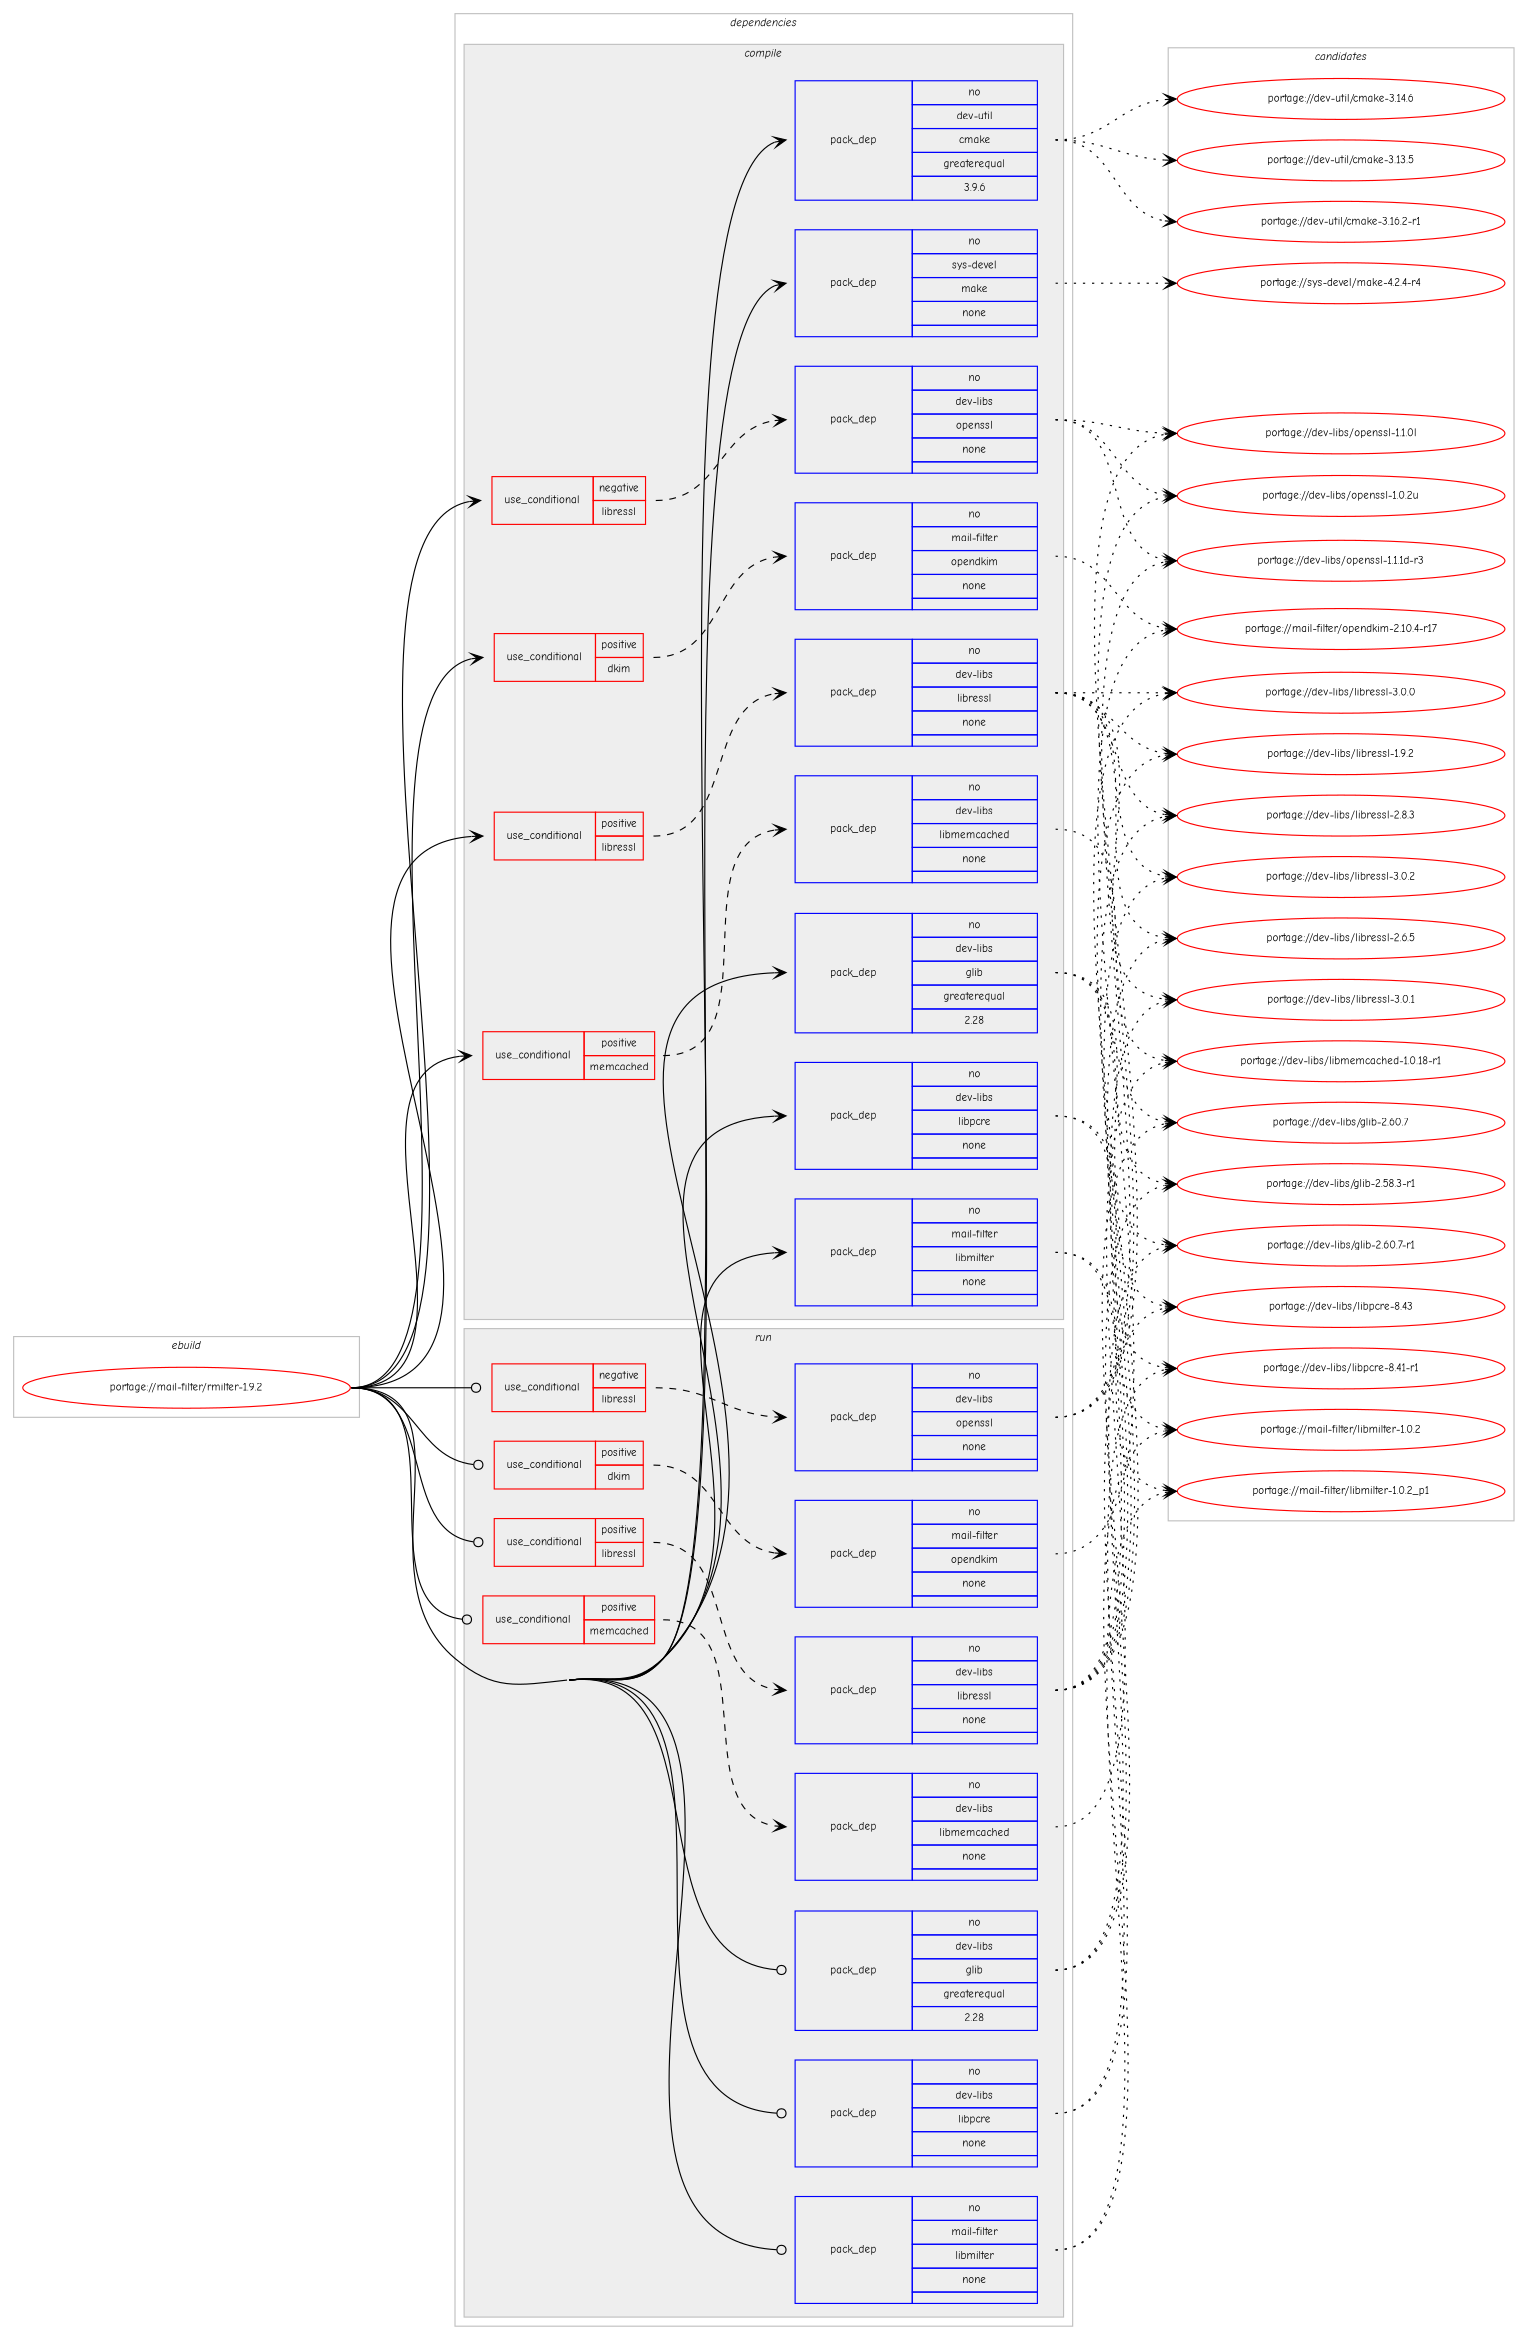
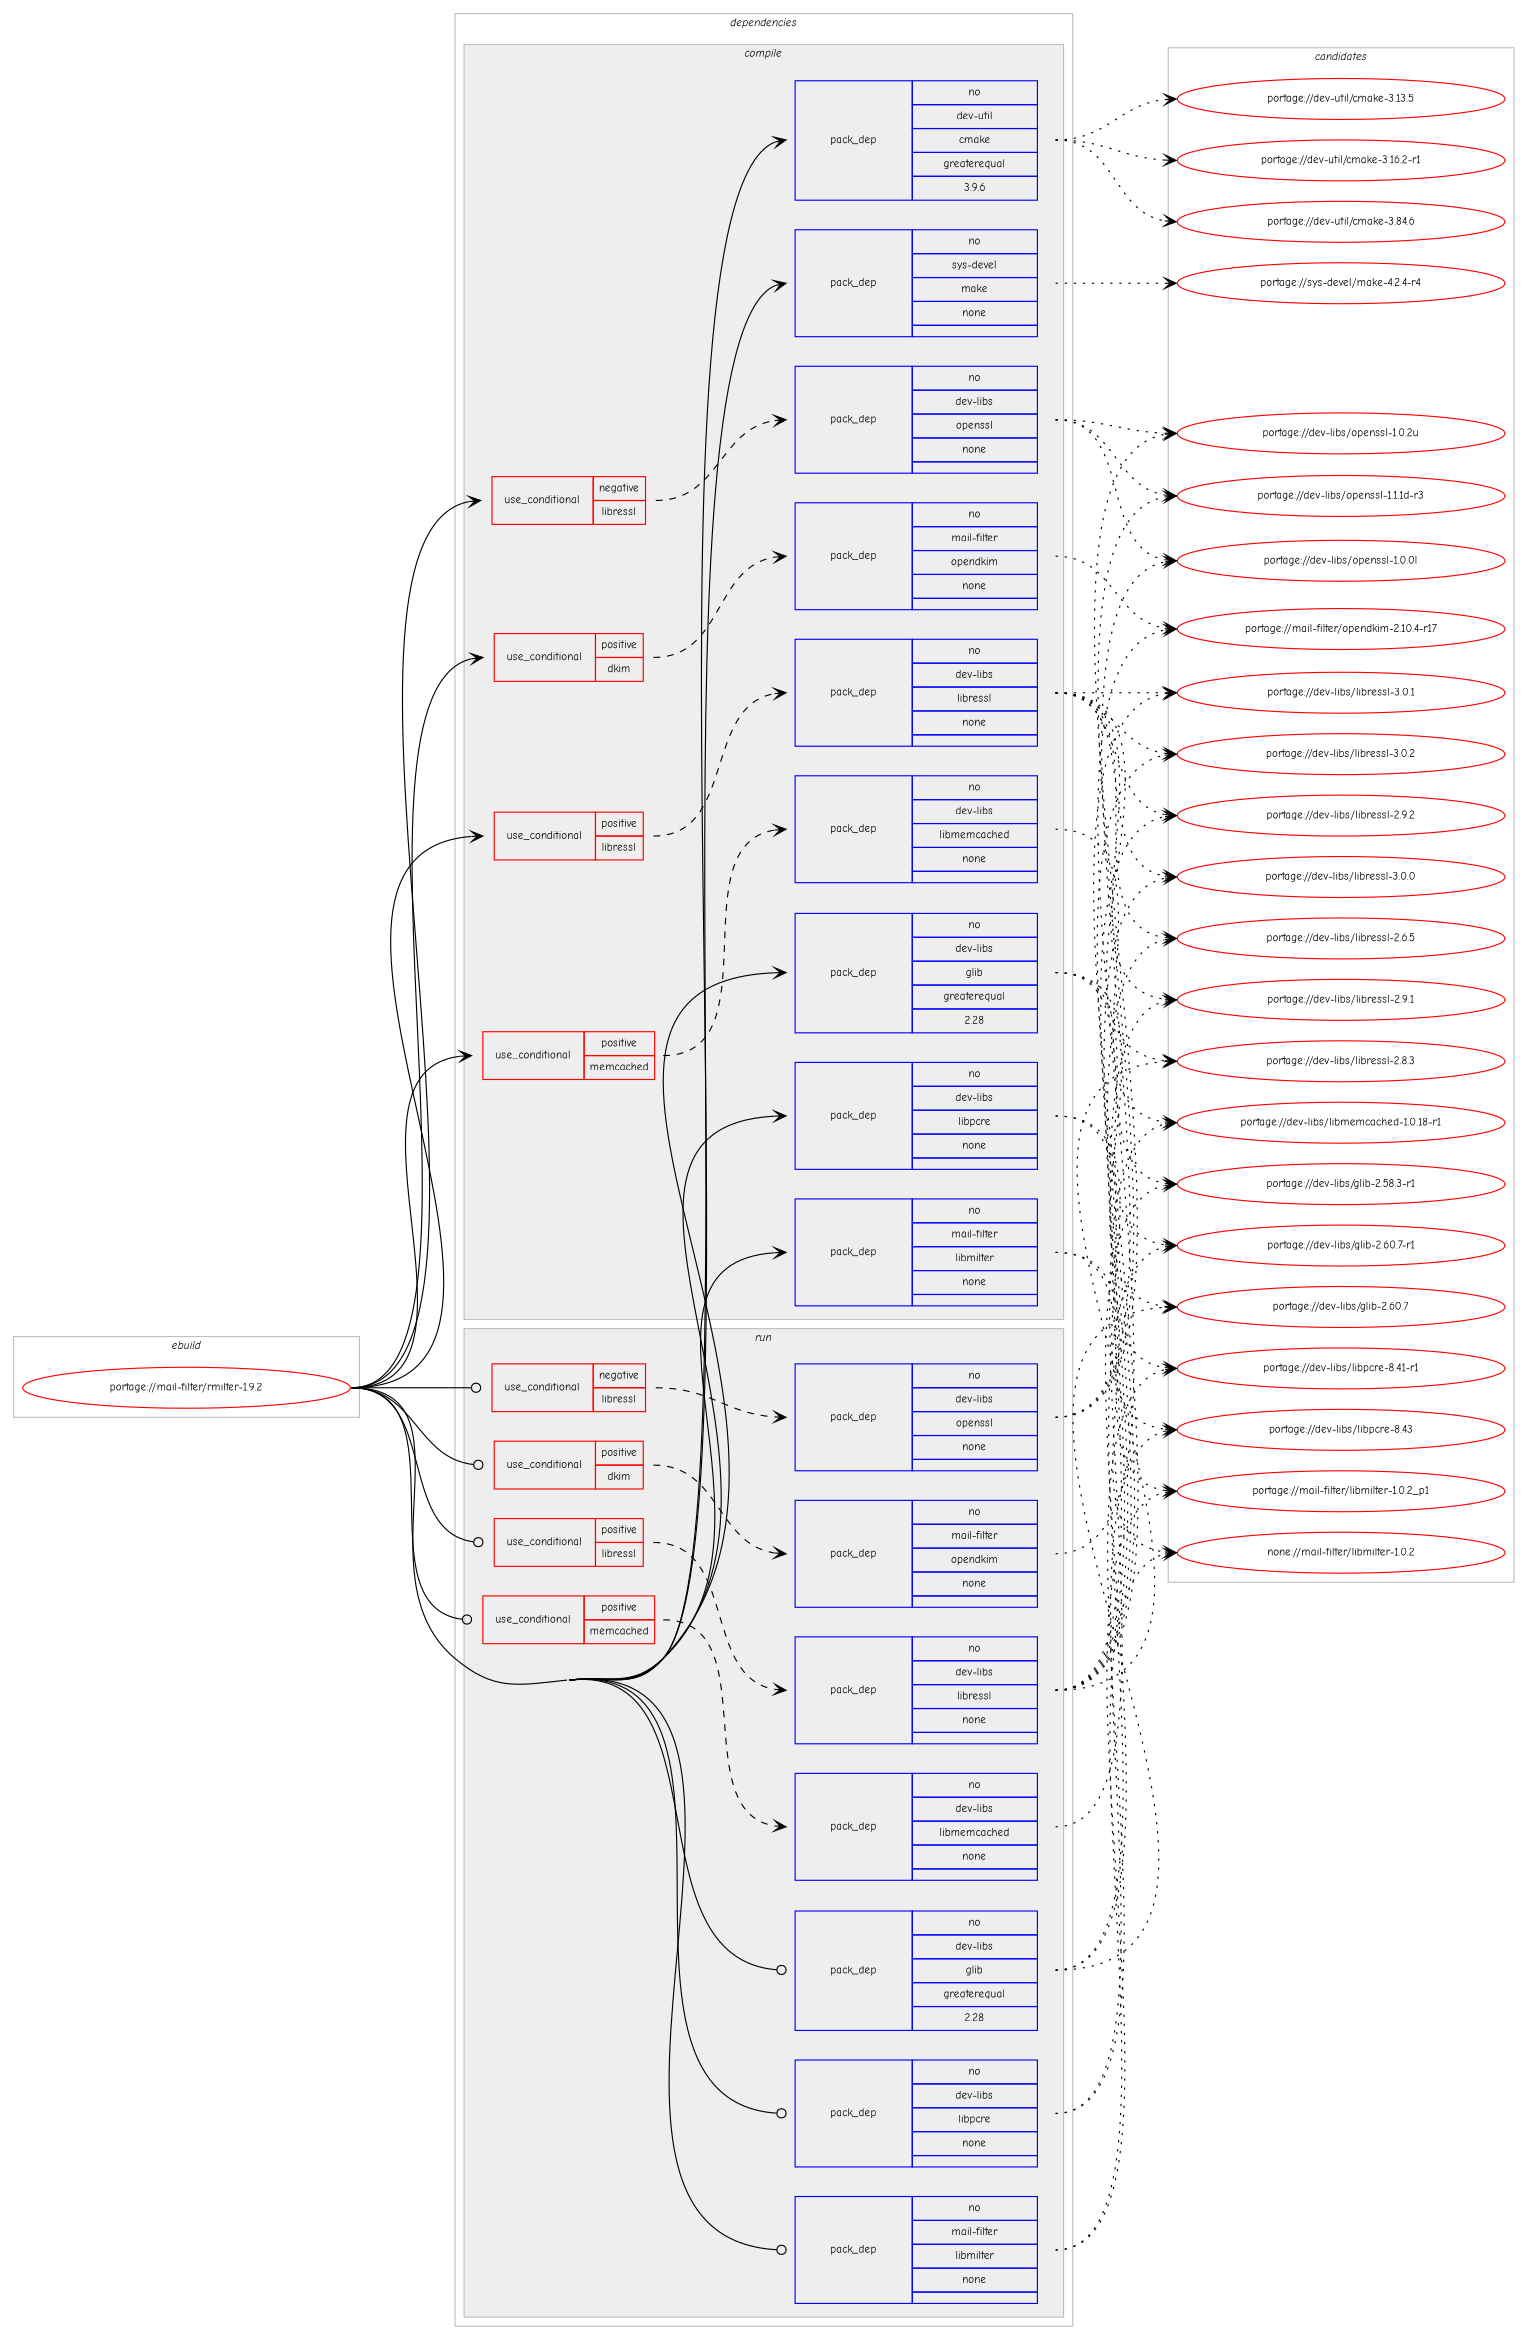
(1341, 99) -> (1341, 222)
(1341, 433) -> (1341, 561)
(1341, 754) -> (1341, 816)
none -> (1341, 1000)
(1341, 1430) -> (1341, 1553)
